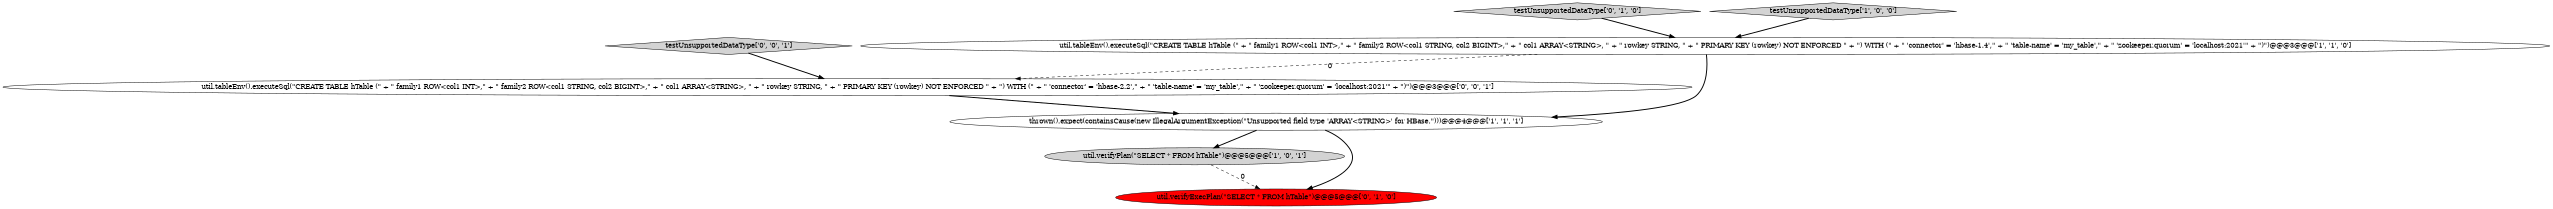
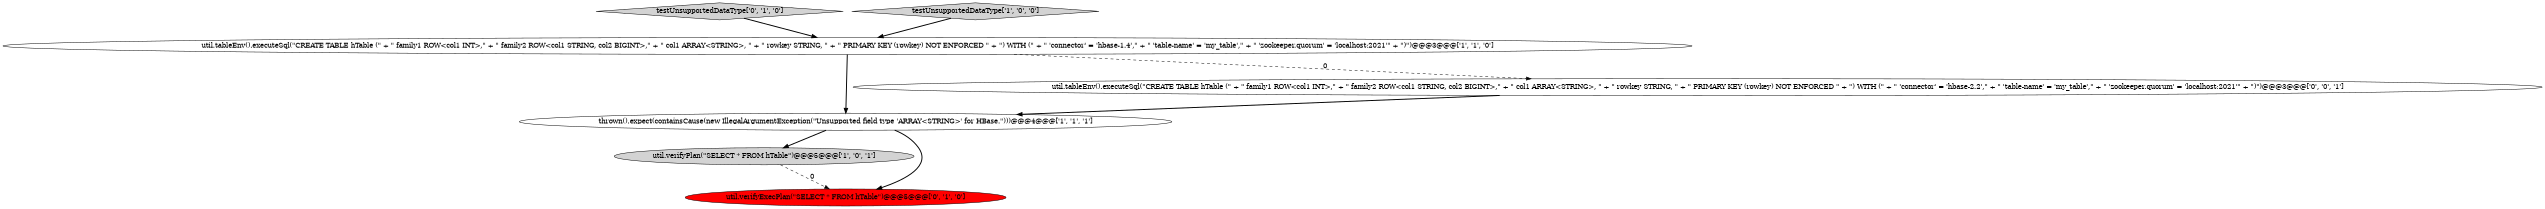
(729, 46) -> none
